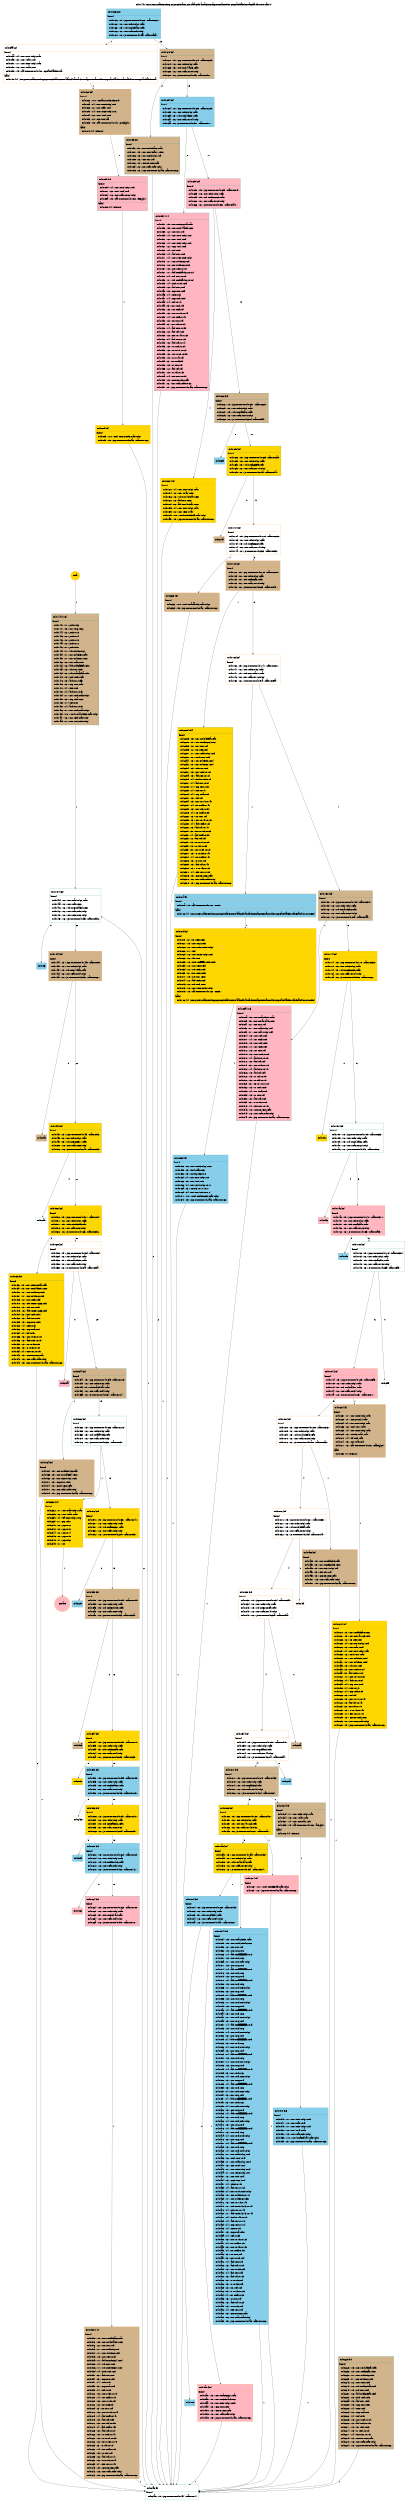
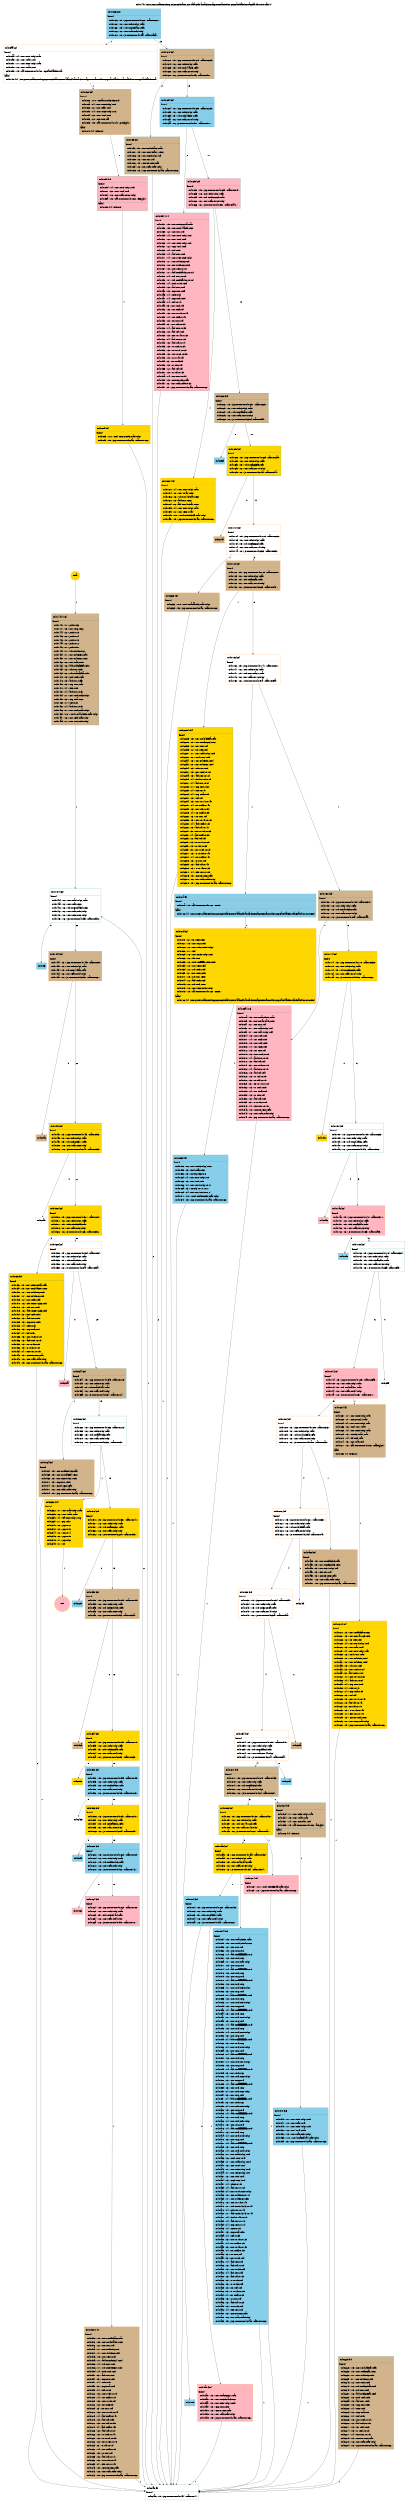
(62, 1604) -> (62, 1604)
